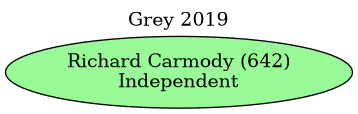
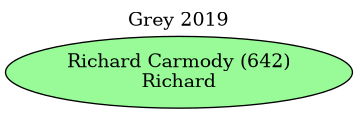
(179, 72) -> (179, 72)
